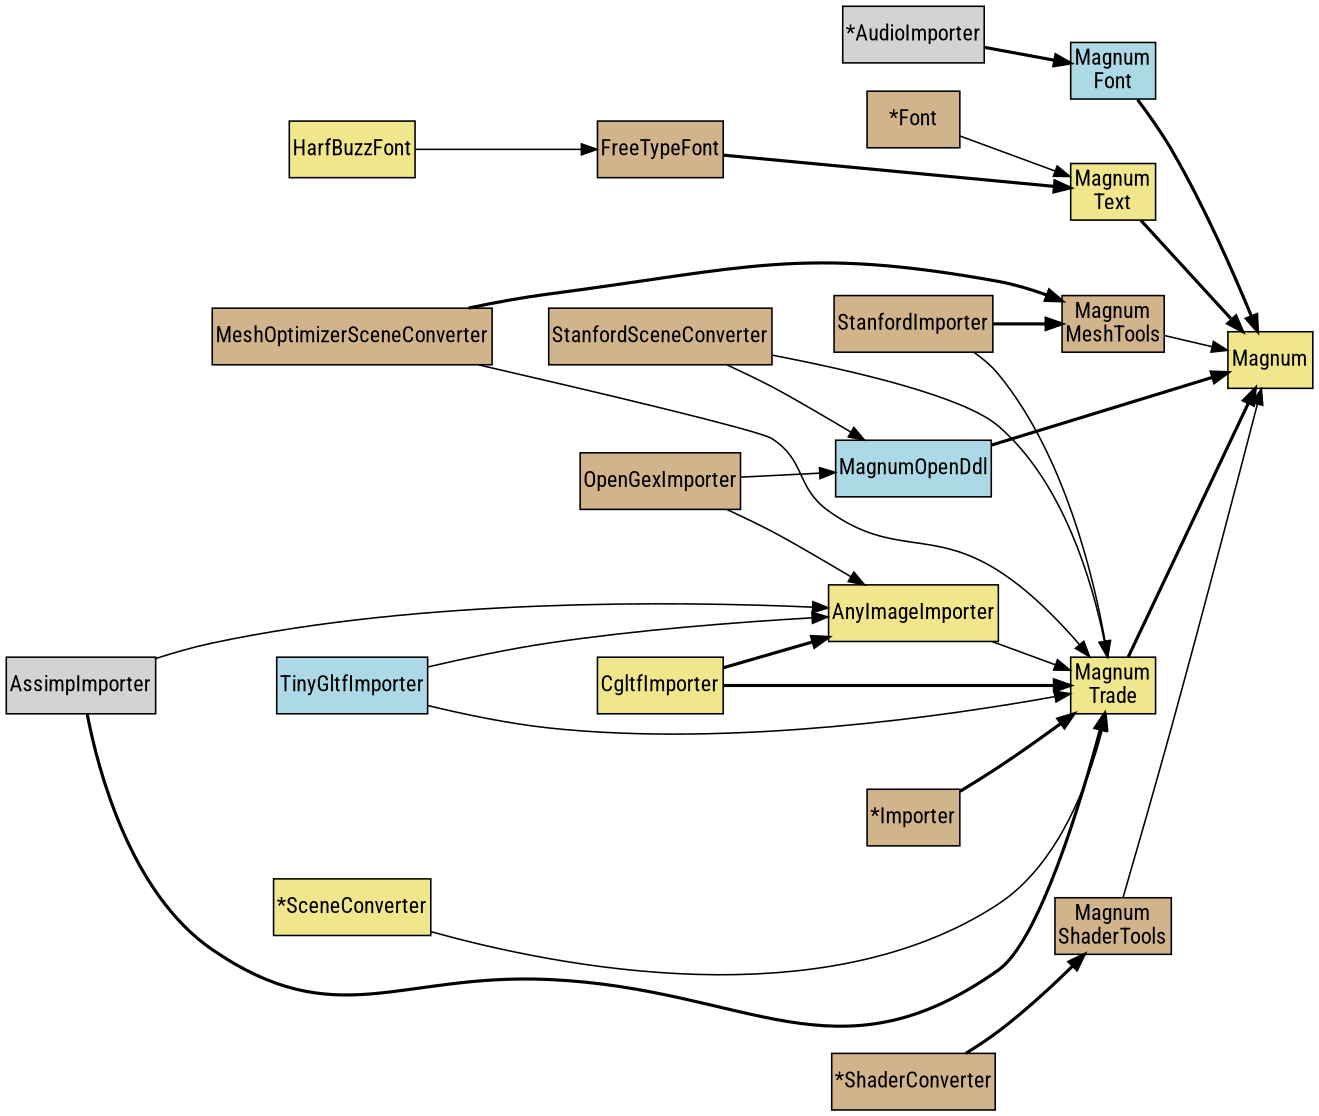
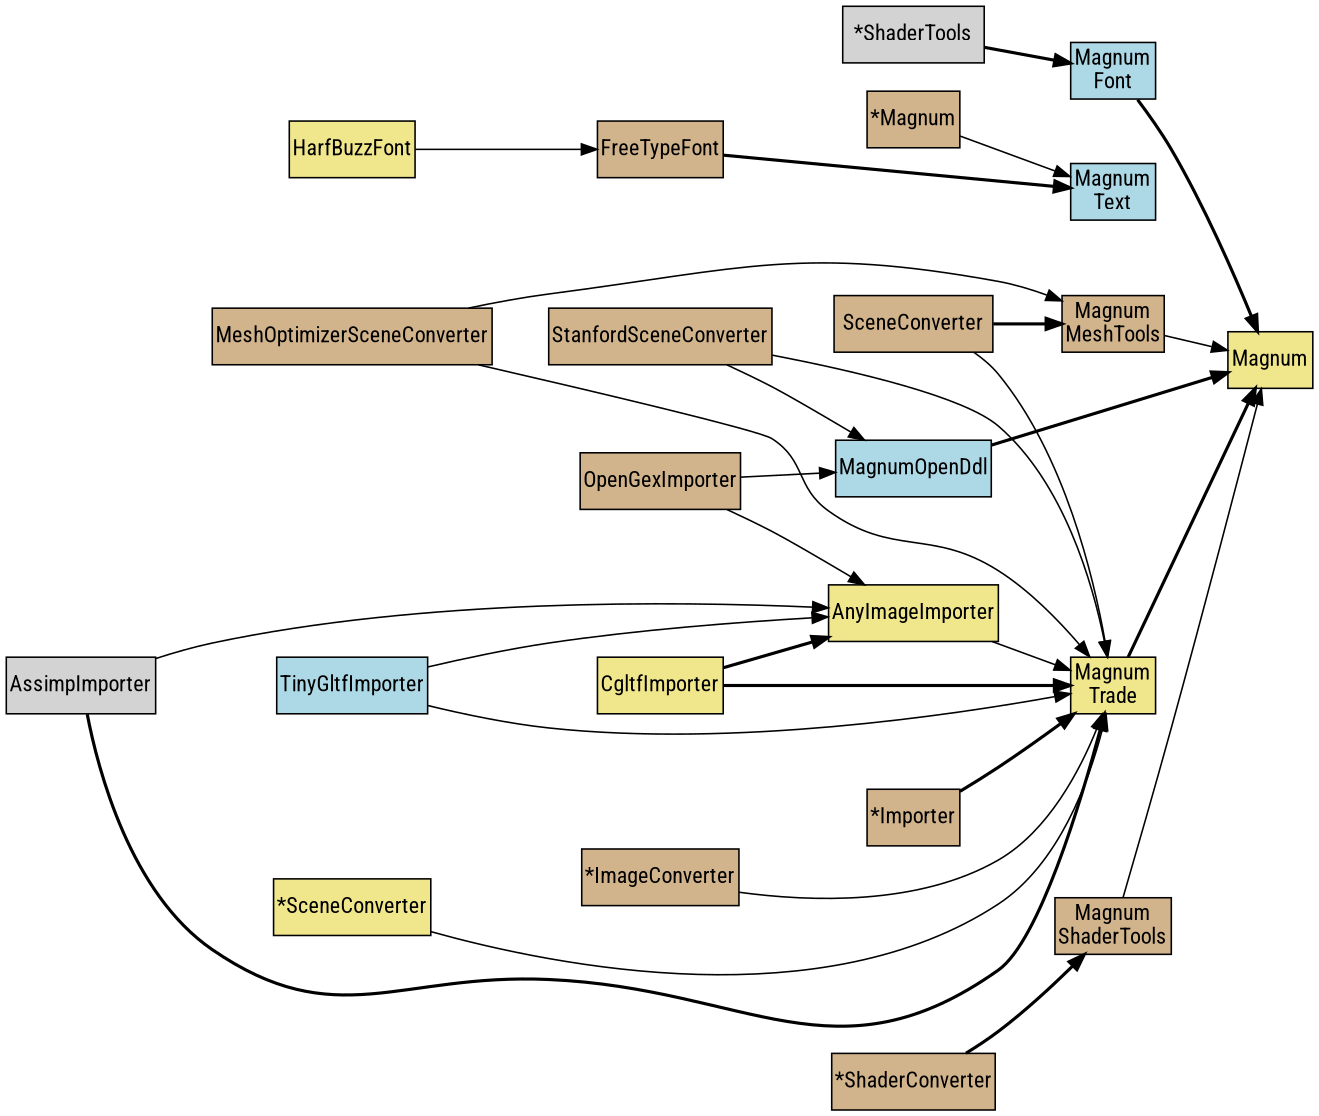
(913, 35) -> (913, 35)
(913, 119) -> (913, 119)
(1113, 192) -> (1113, 192)
(758, 266) -> (758, 266)
(1186, 270) -> none
(913, 324) -> (913, 324)
none -> (660, 877)
